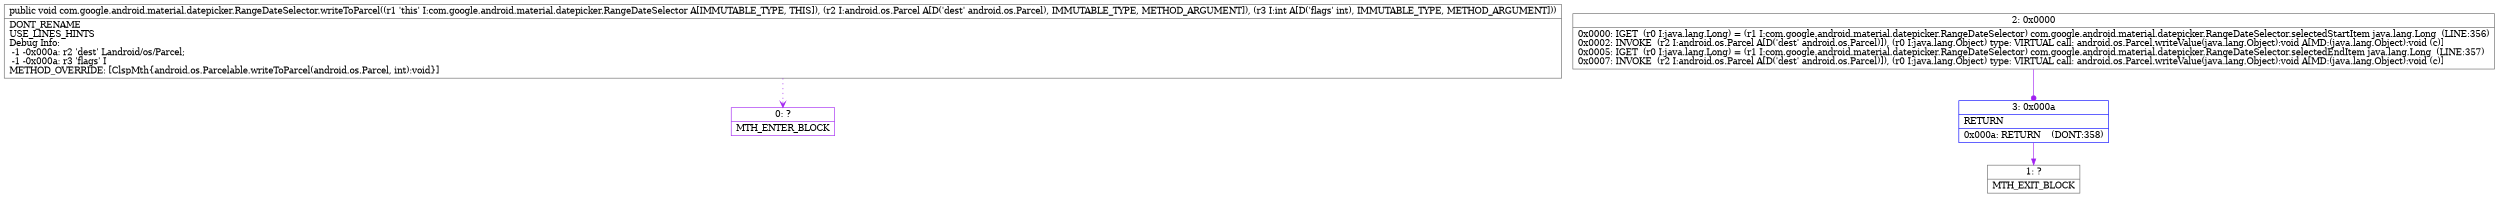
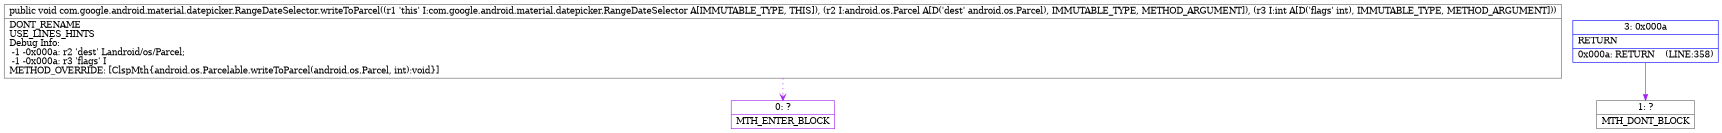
(2034, 41) -> none
(2034, 135) -> (1646, 55)
(2034, 186) -> (1646, 121)
